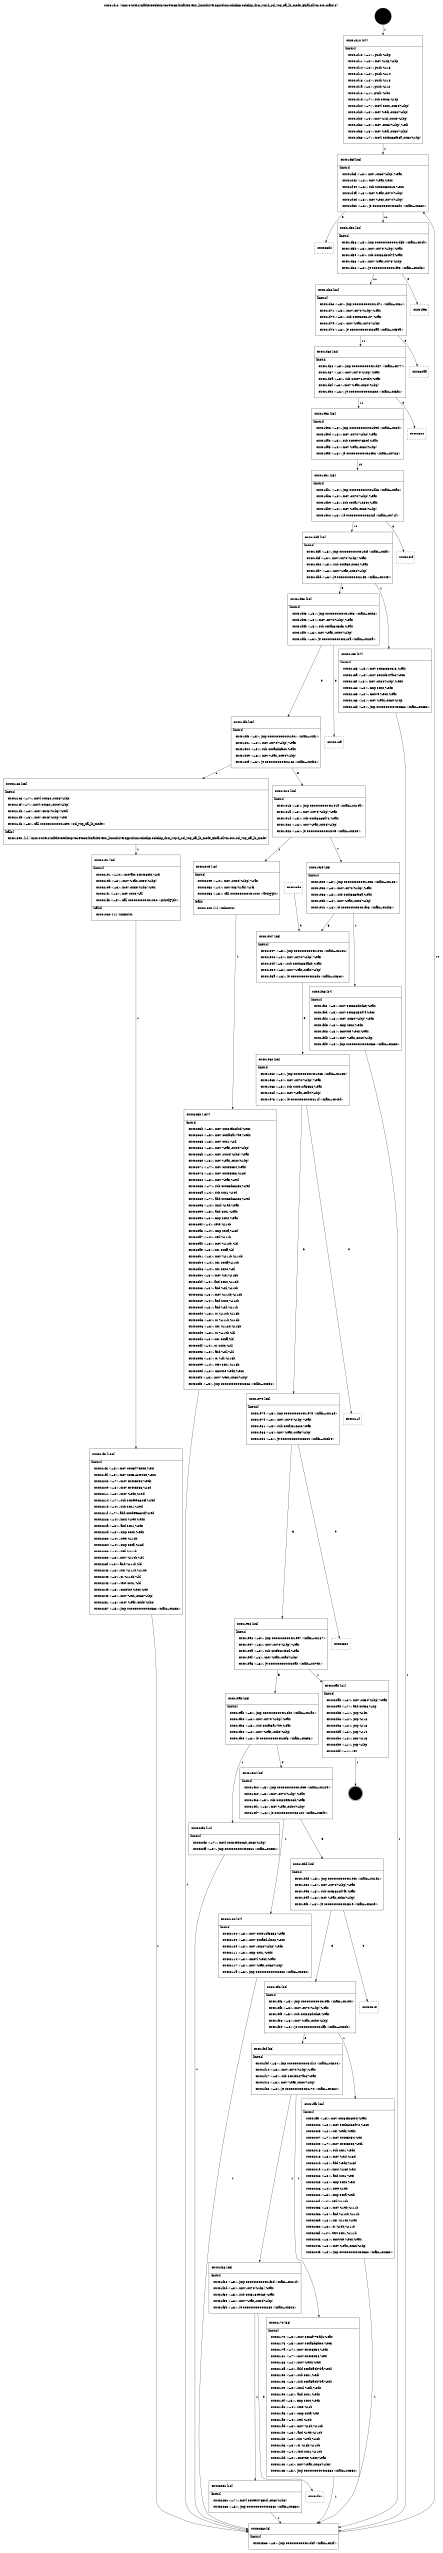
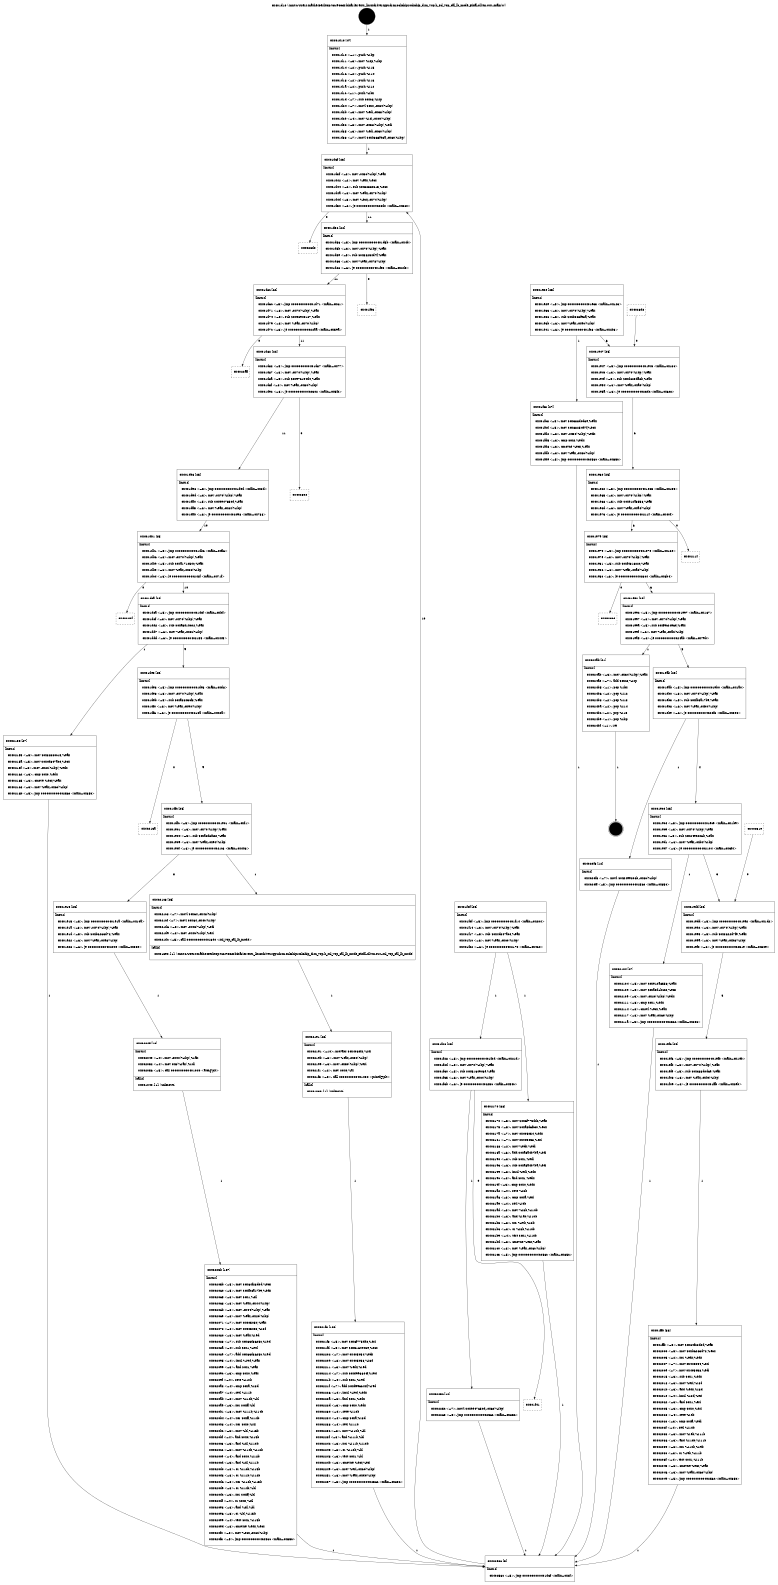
(335, 849) -> none
(355, 1955) -> (744, 867)
(304, 2037) -> none
